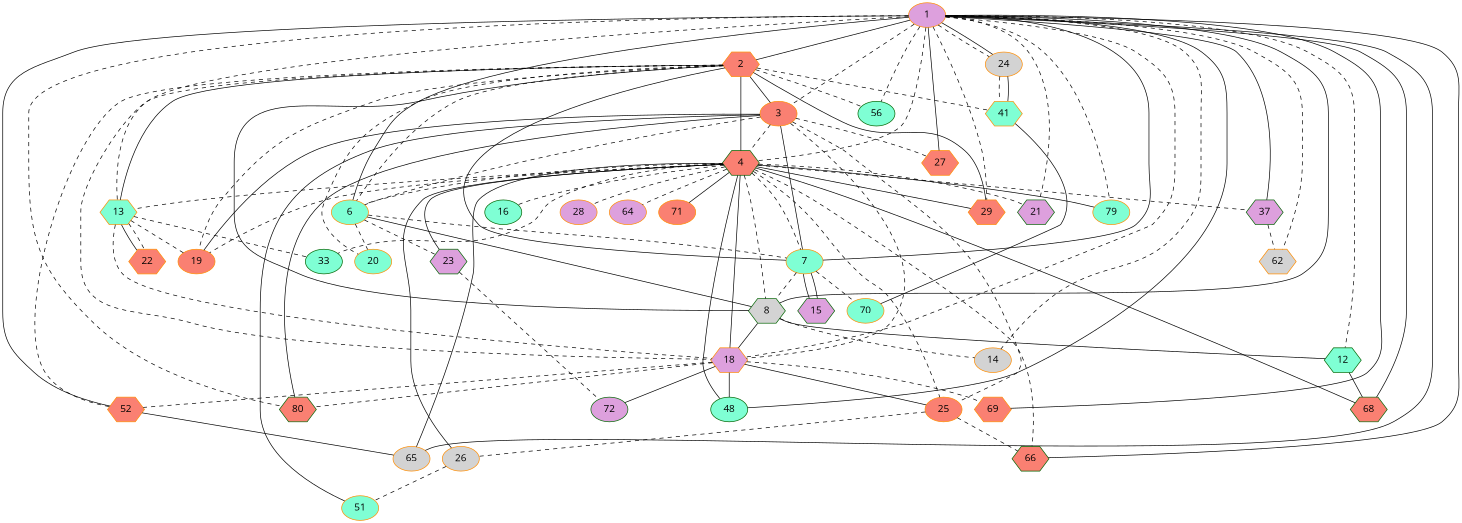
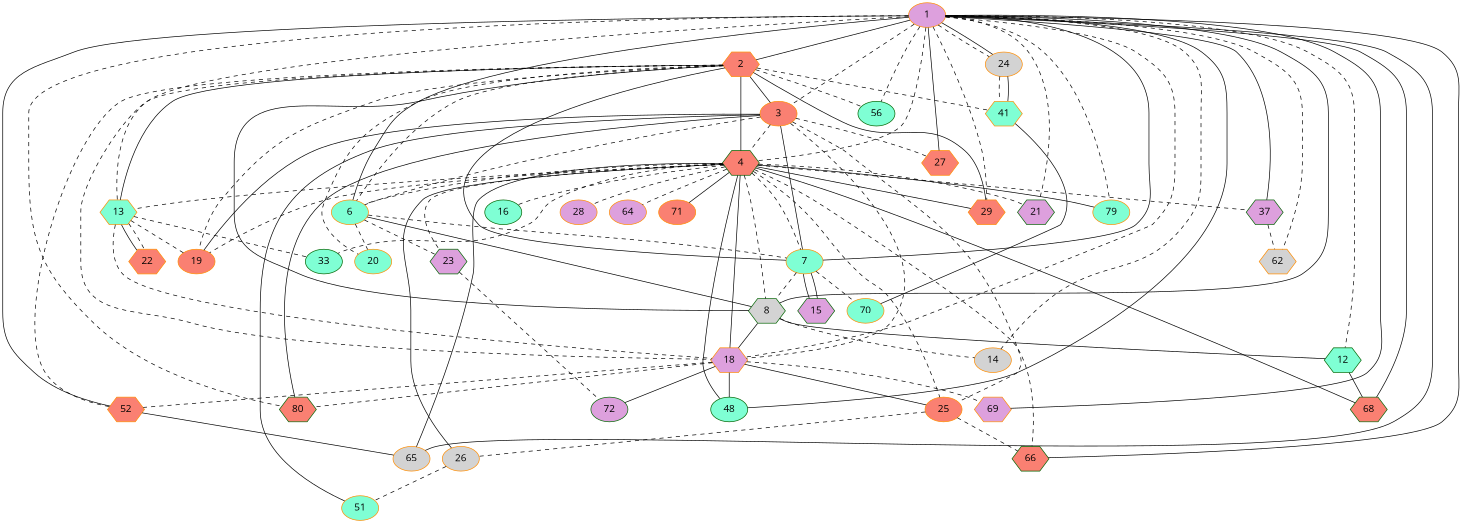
(548, 176) -> (548, 176)
(993, 409) -> (993, 409)
